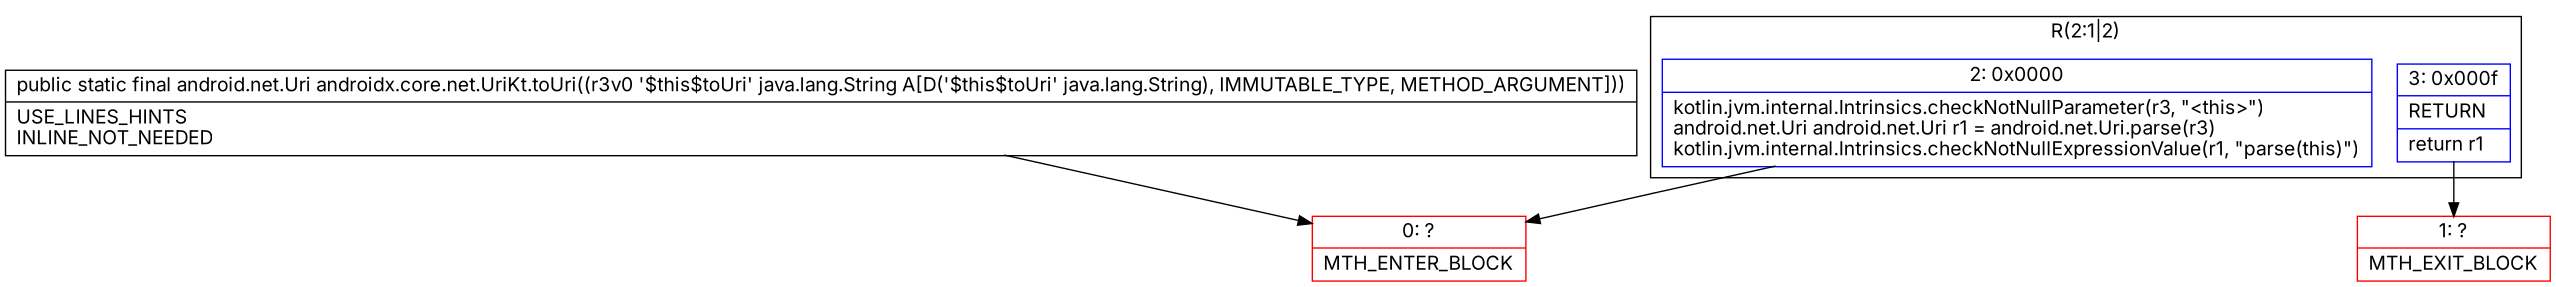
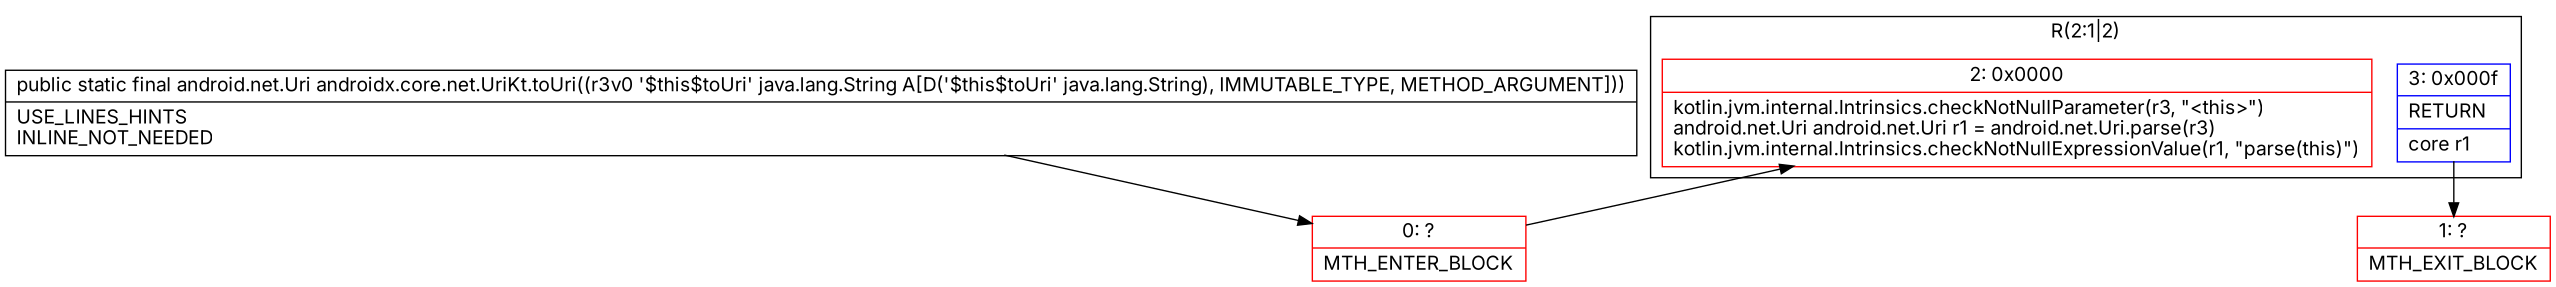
(2017, 113) -> (2017, 113)
(2446, 145) -> (2440, 145)
(1658, 192) -> (1653, 197)
